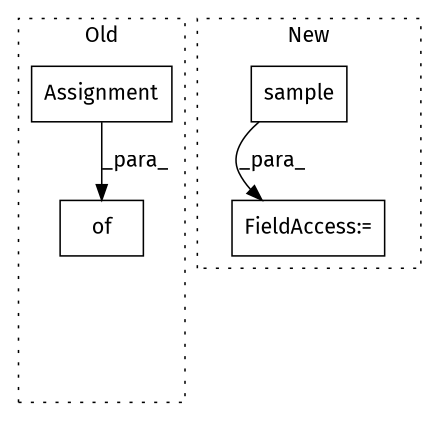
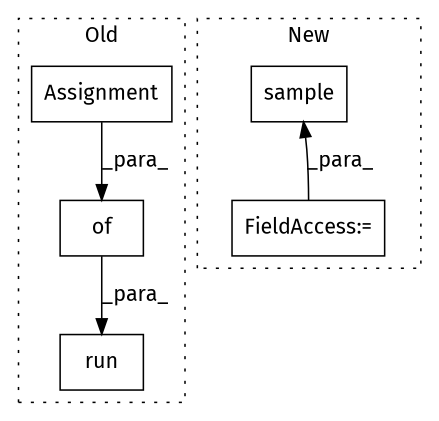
(237, 154) -> (308, 169)
none -> (102, 362)
